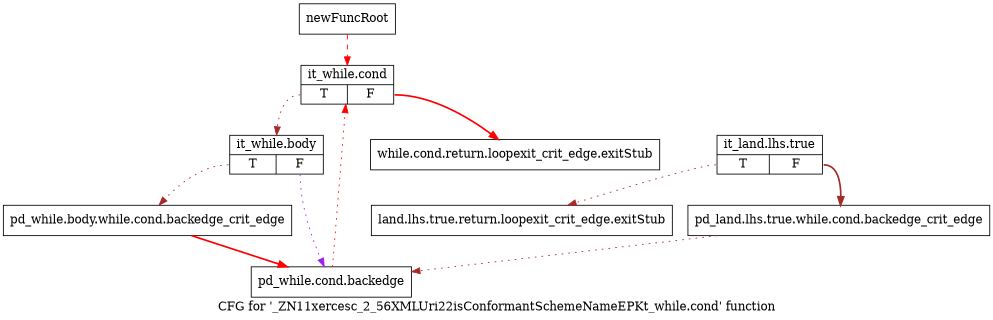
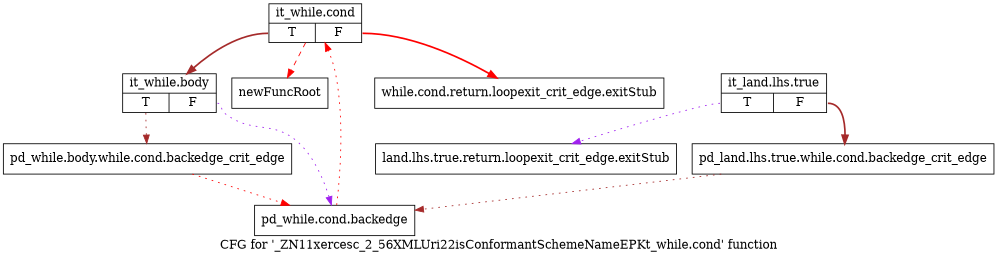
(347, 46) -> (299, 56)
(283, 106) -> (228, 44)
(645, 182) -> (650, 120)
(235, 250) -> (237, 188)
